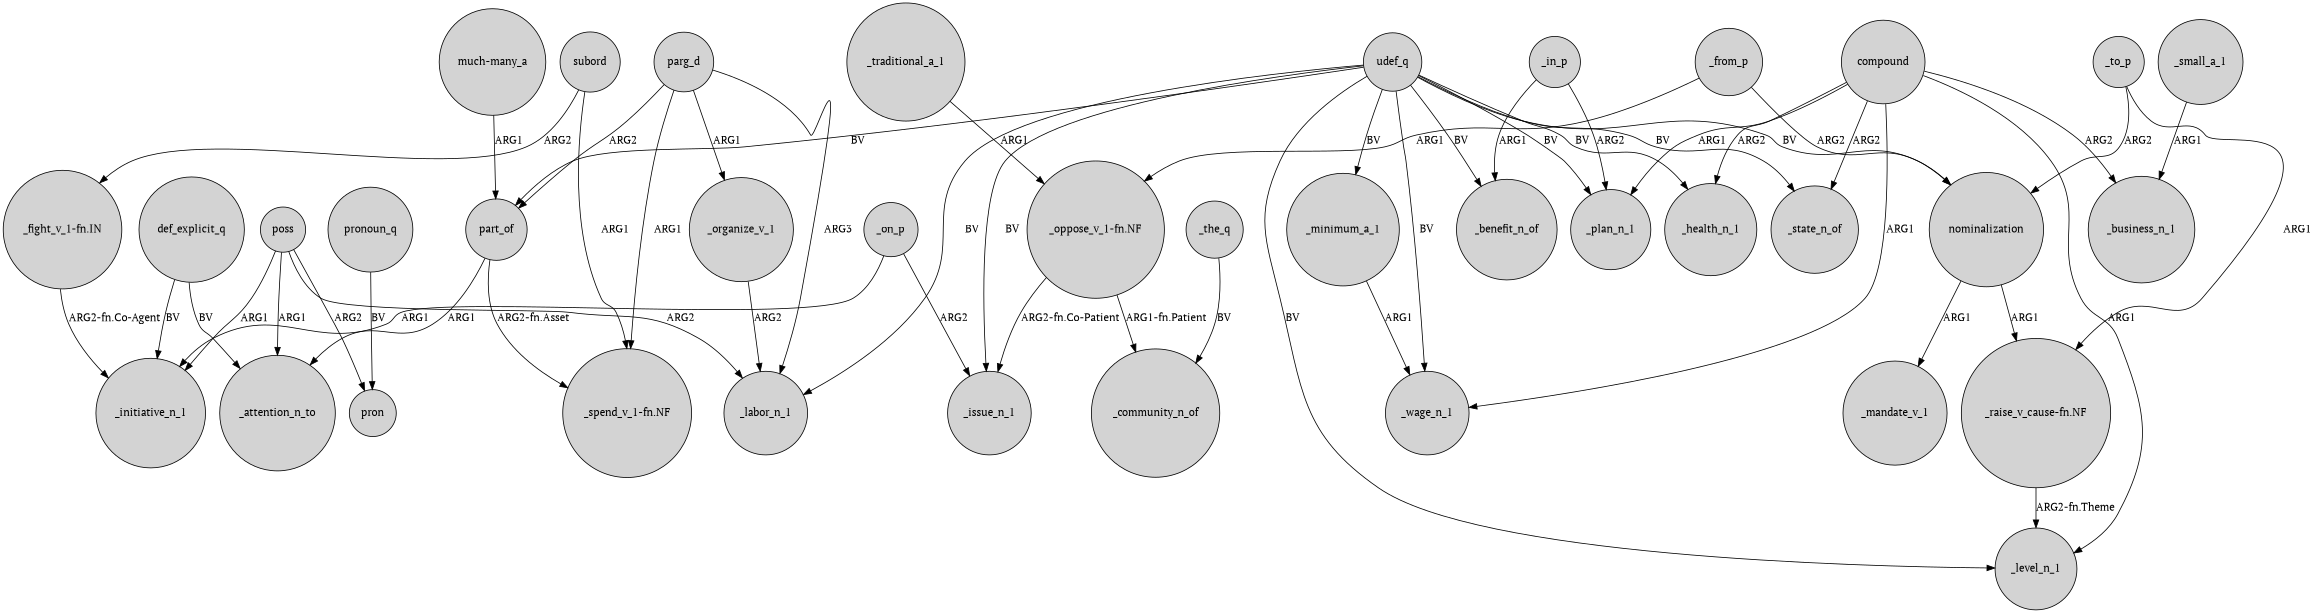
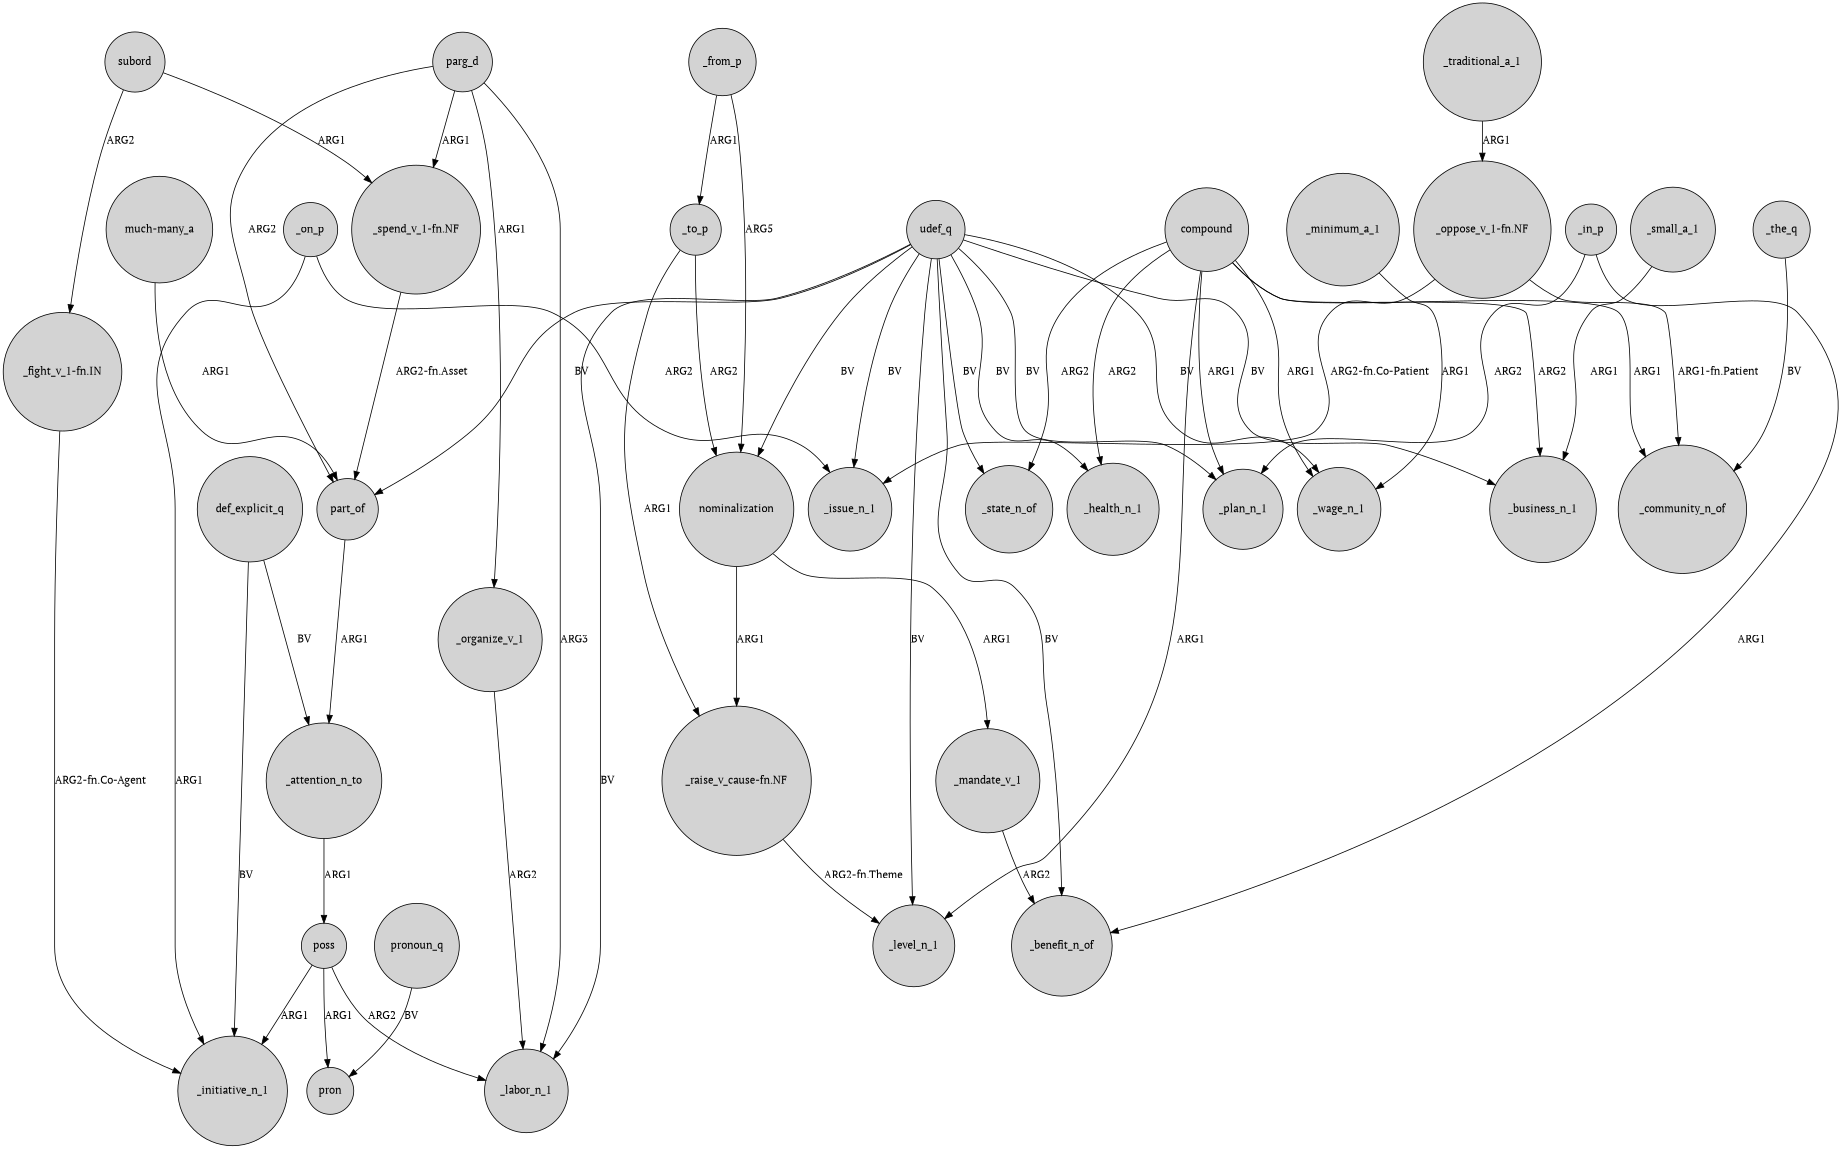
(1369, 128) -> (1247, 353)
(1426, 133) -> (708, 146)
(1831, 141) -> (759, 230)
(279, 300) -> (324, 877)
none -> (1504, 301)
(348, 318) -> (339, 1016)
(503, 334) -> (379, 382)
none -> (1014, 863)
